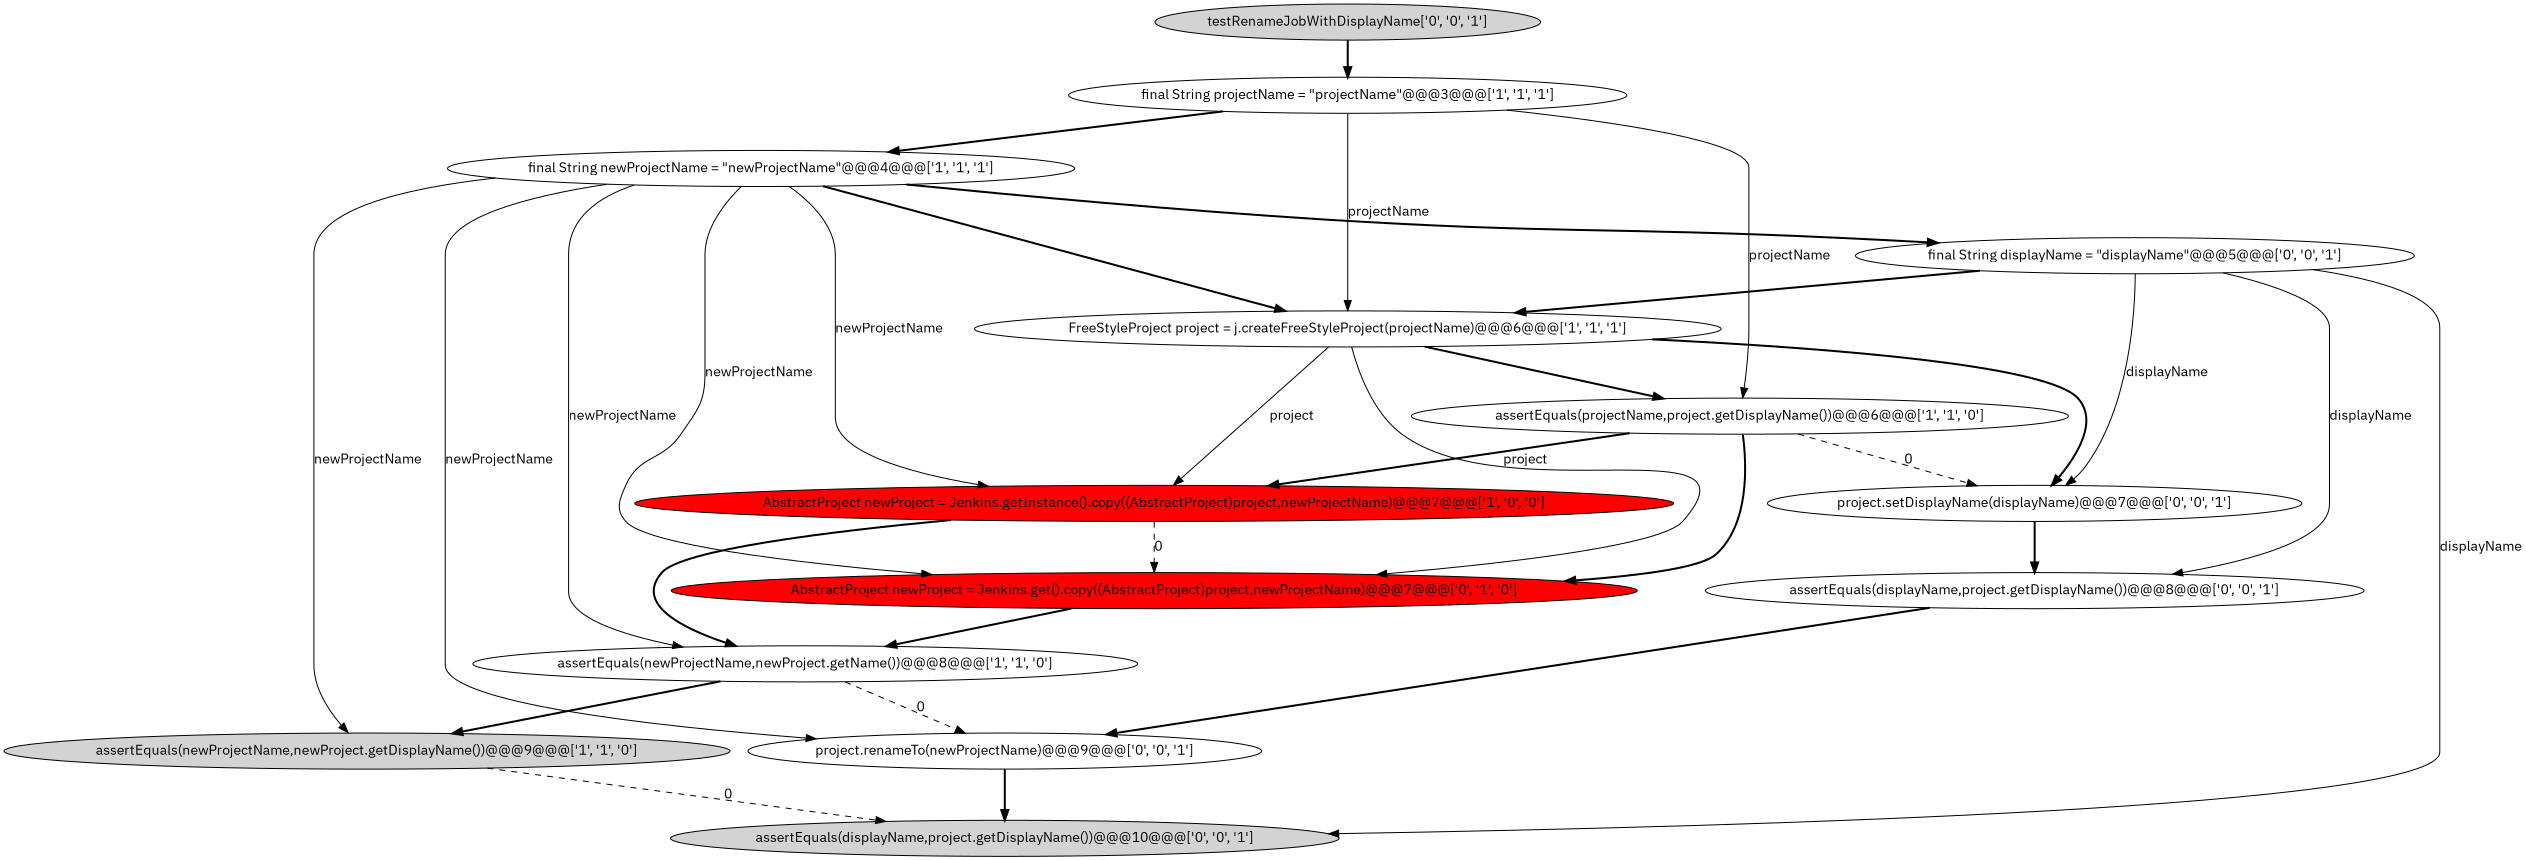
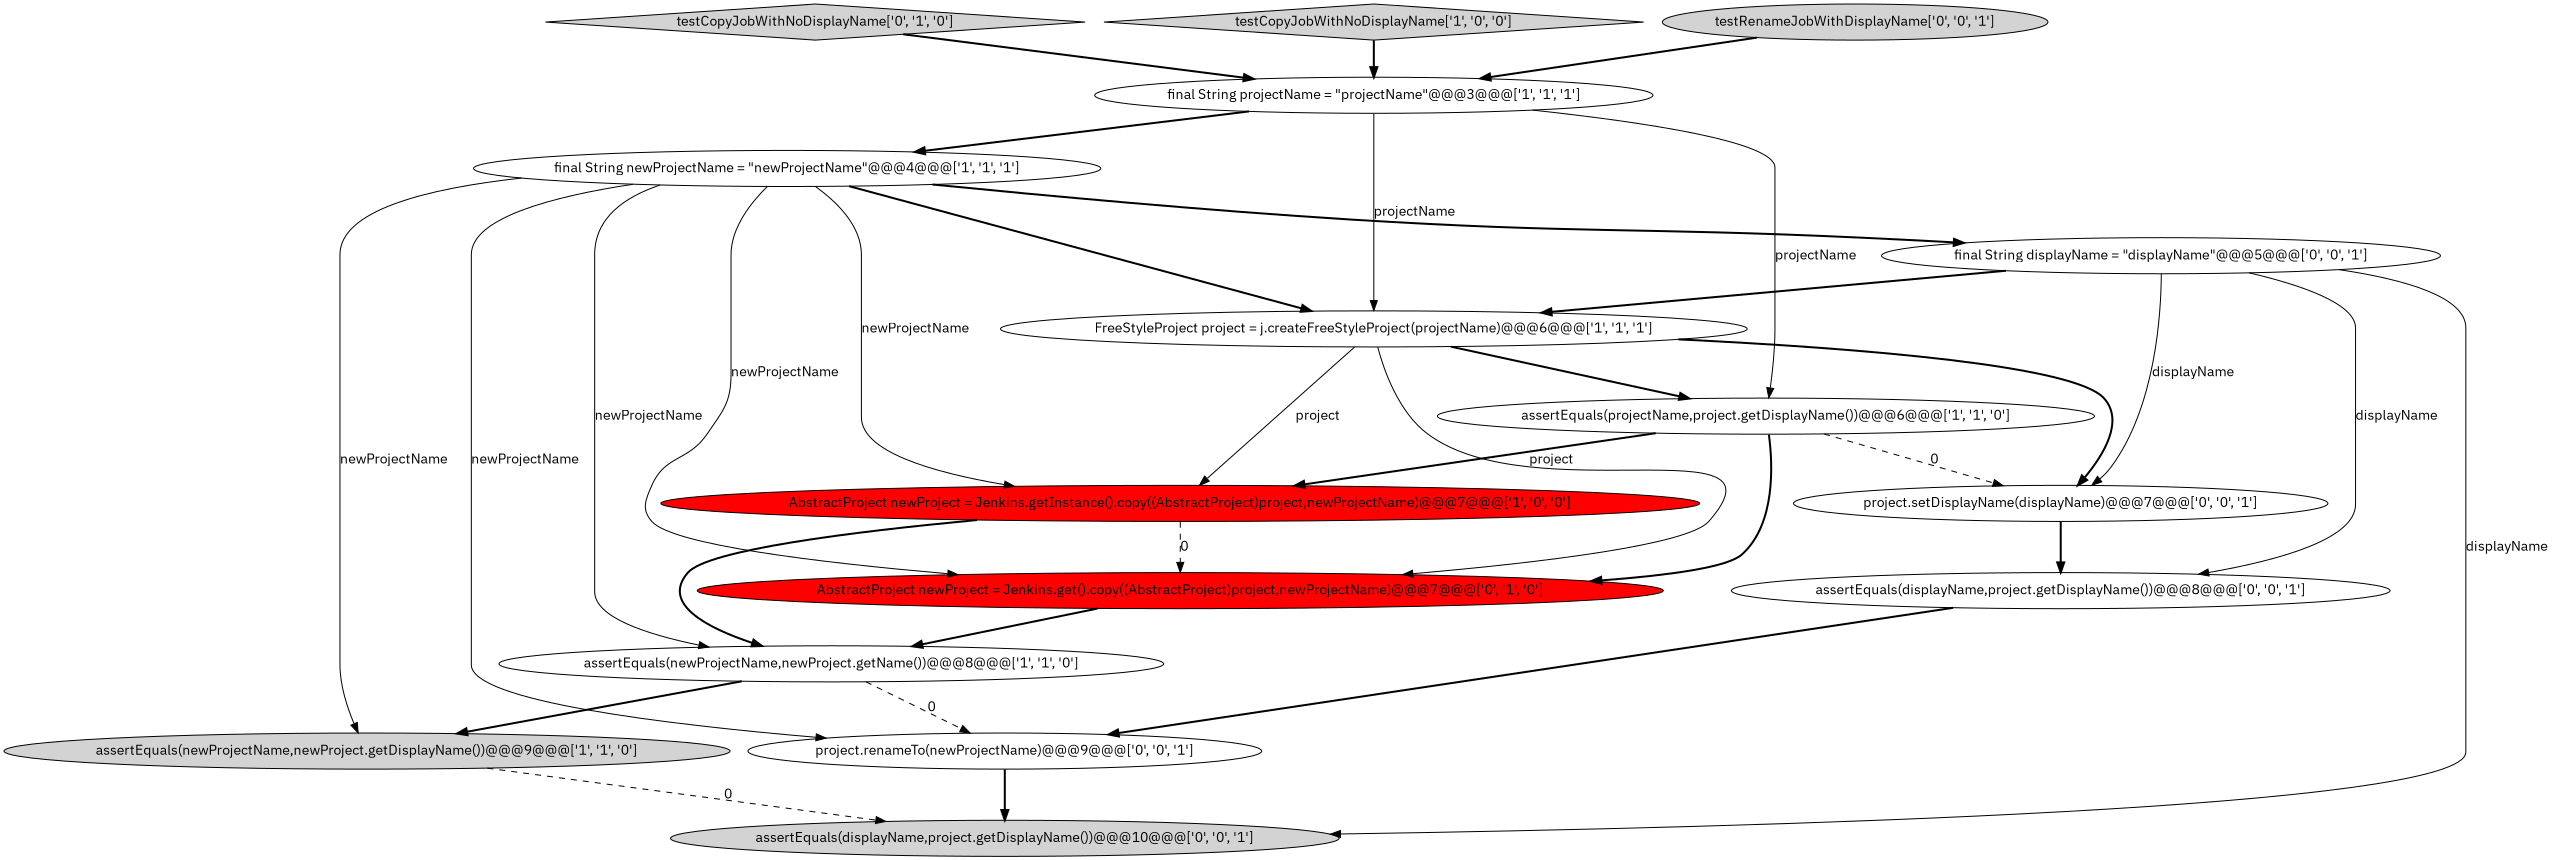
none -> (815, 22)
none -> (1374, 22)
